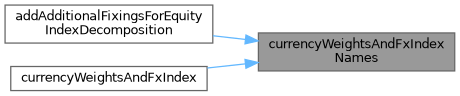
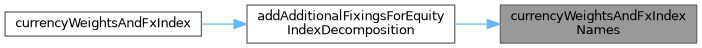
(226, 66) -> (218, 24)
